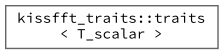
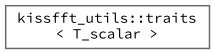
(112, 27) -> (108, 27)
